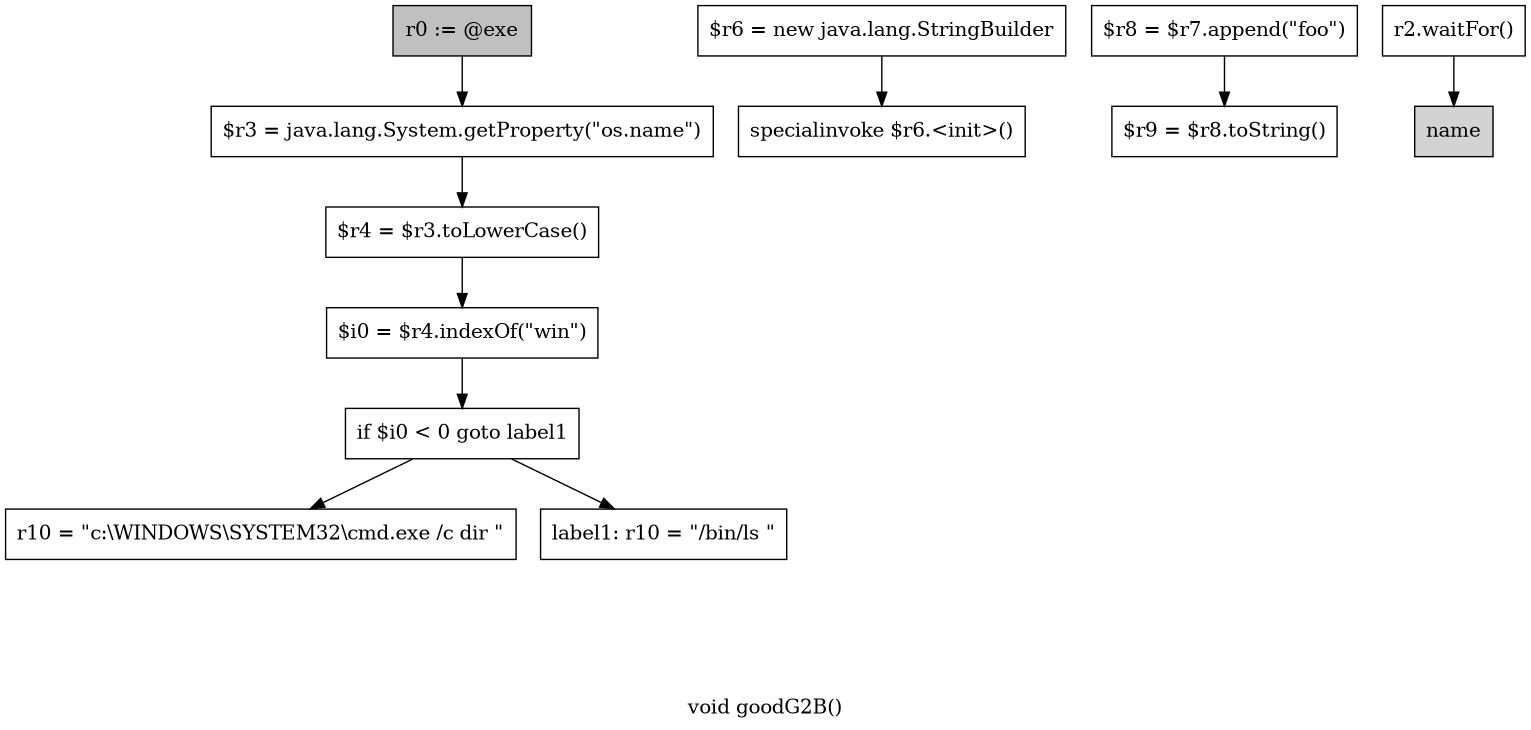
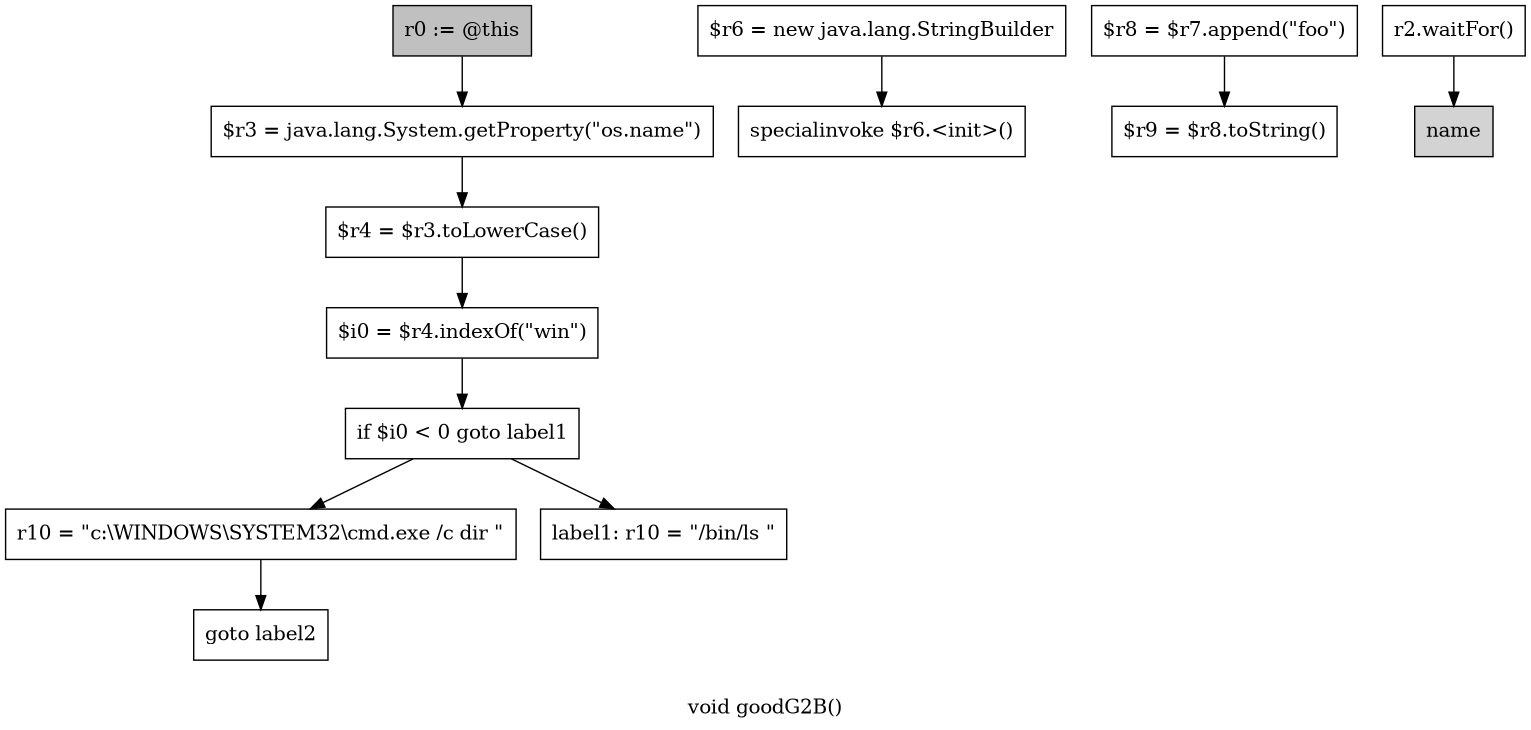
(462, 31) -> (462, 31)
none -> (261, 635)
